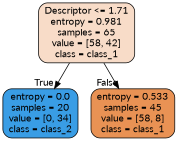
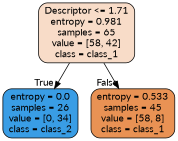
(40, 113) -> (40, 113)
